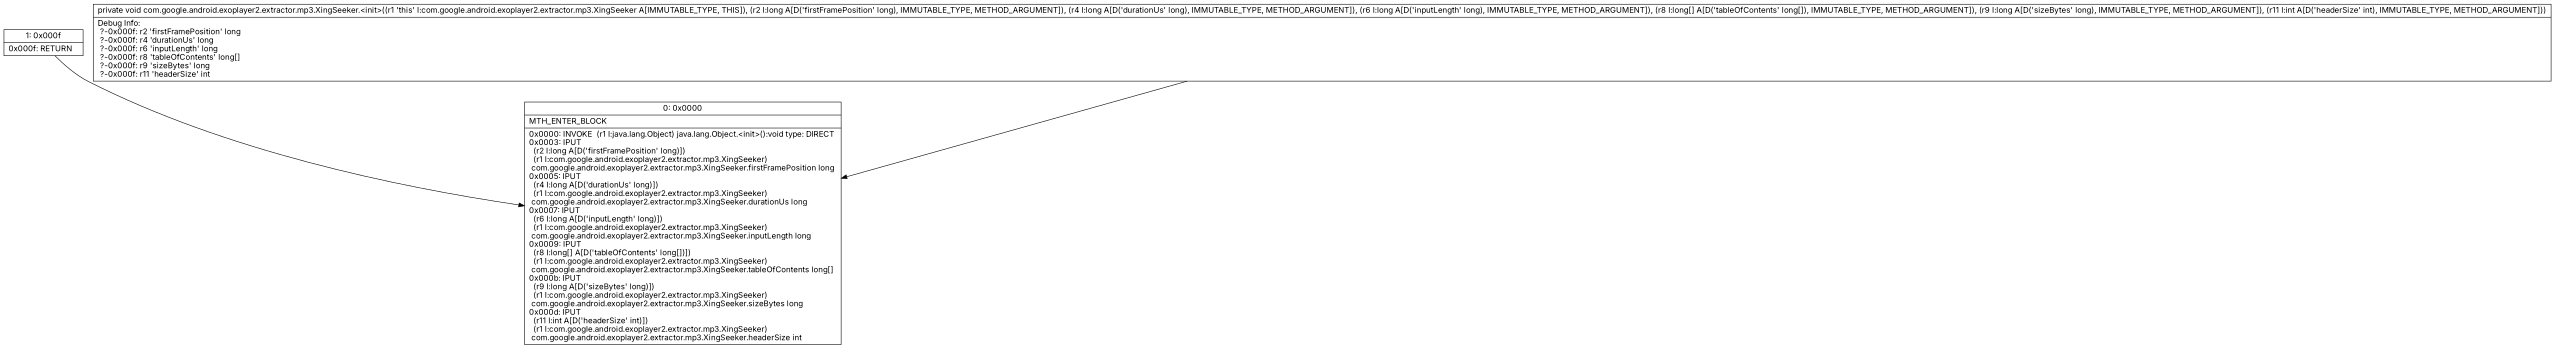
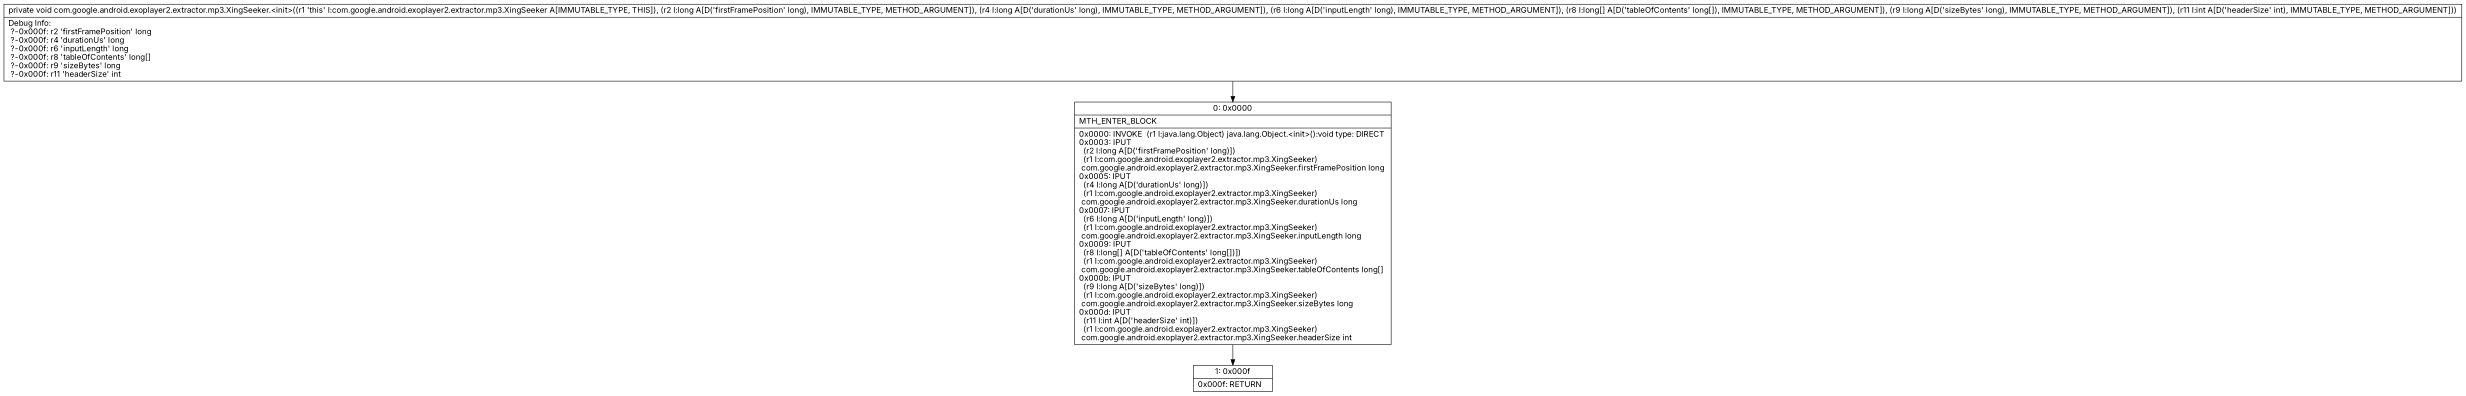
(279, 154) -> (1233, 352)
